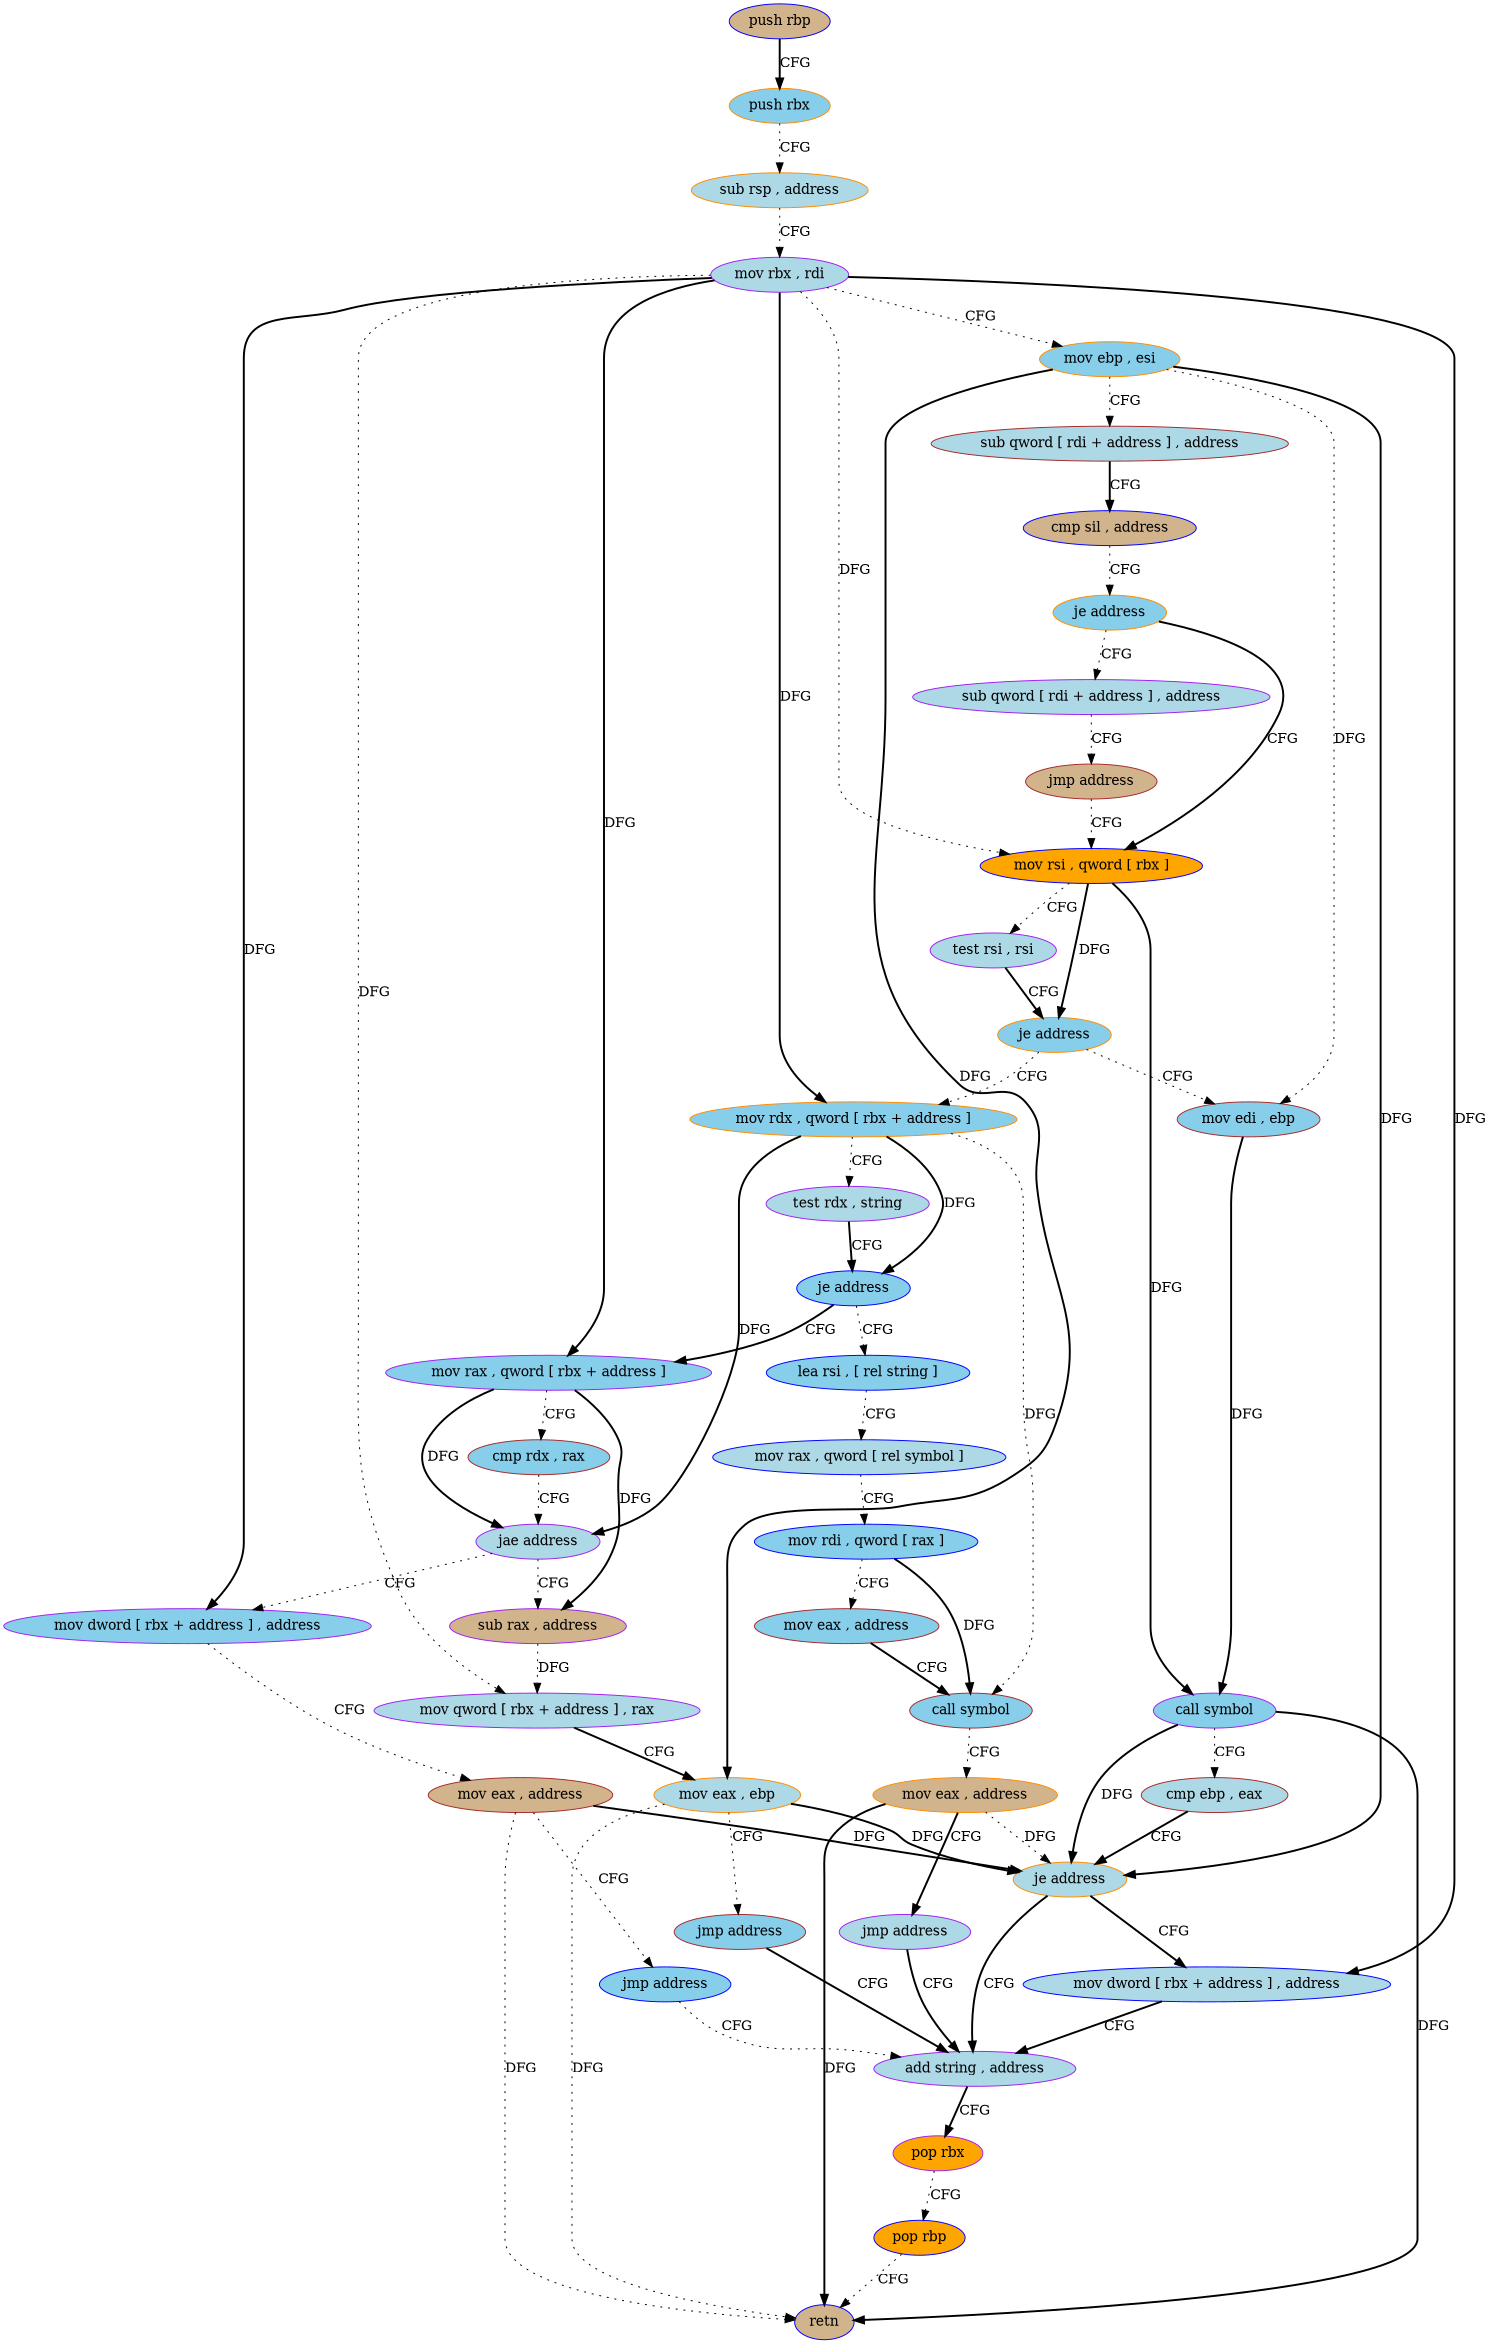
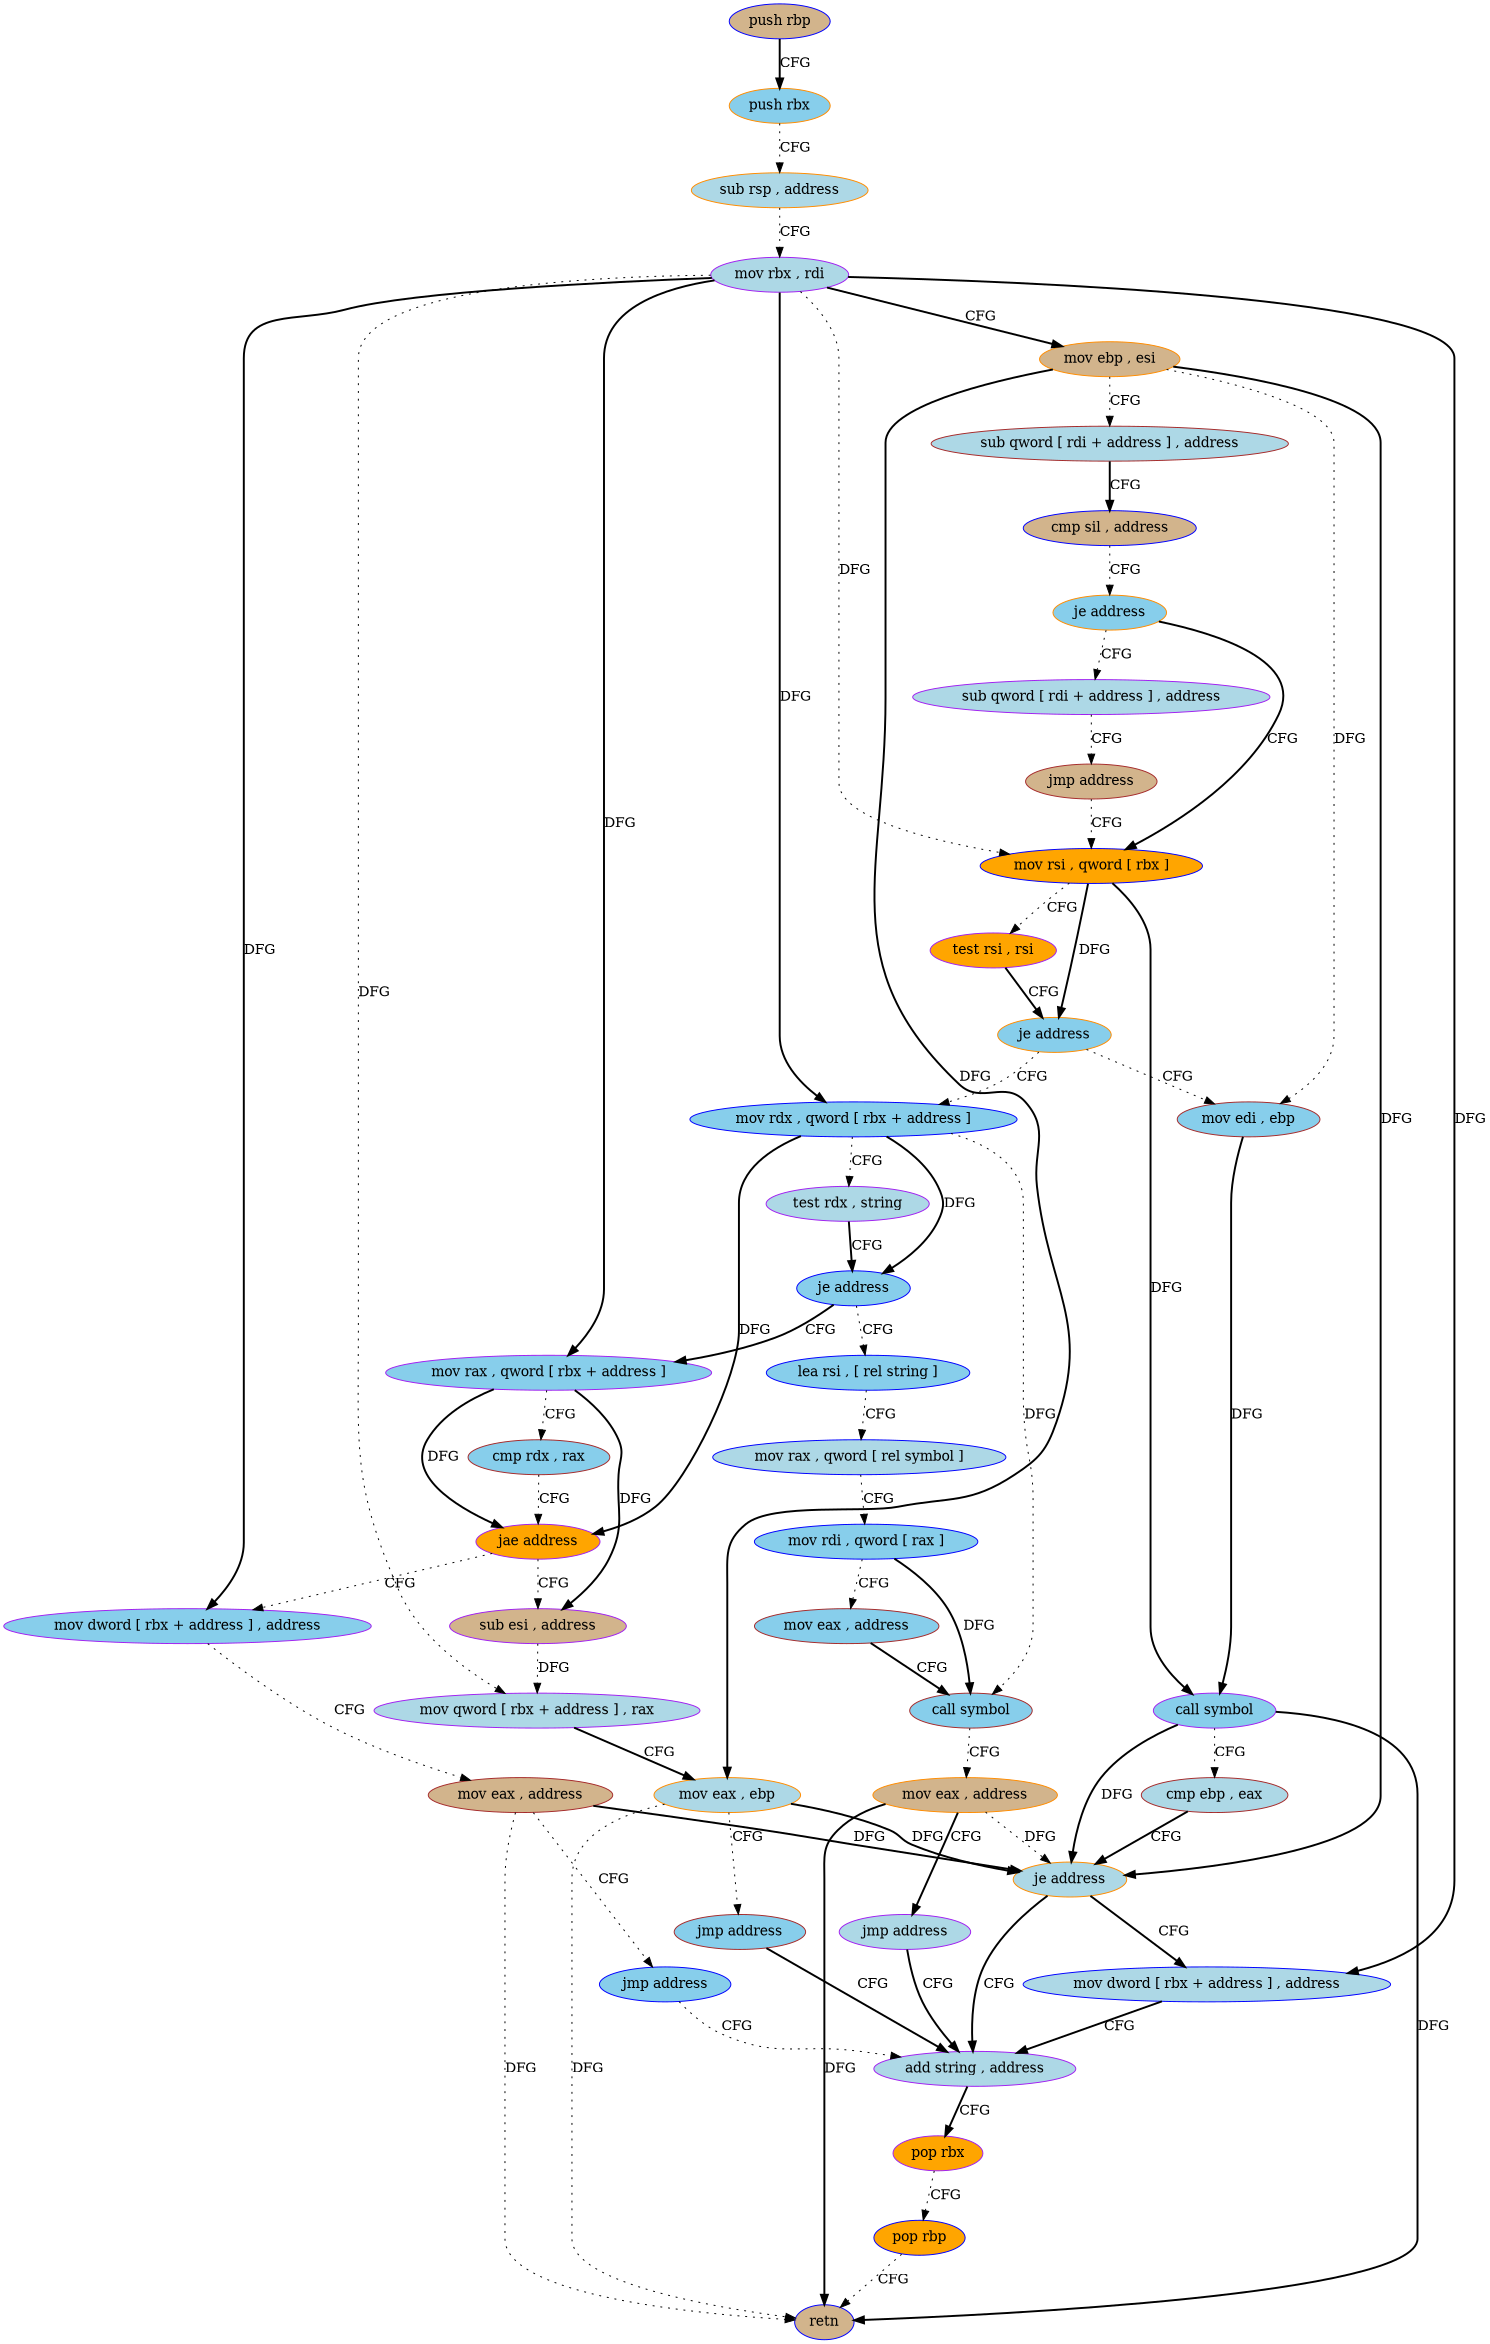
(940, 316) -> (940, 316)
(1110, 359) -> (1110, 359)
(993, 950) -> (993, 950)
(853, 1119) -> (853, 1119)
(538, 1542) -> (538, 1542)
(538, 1626) -> (538, 1626)
